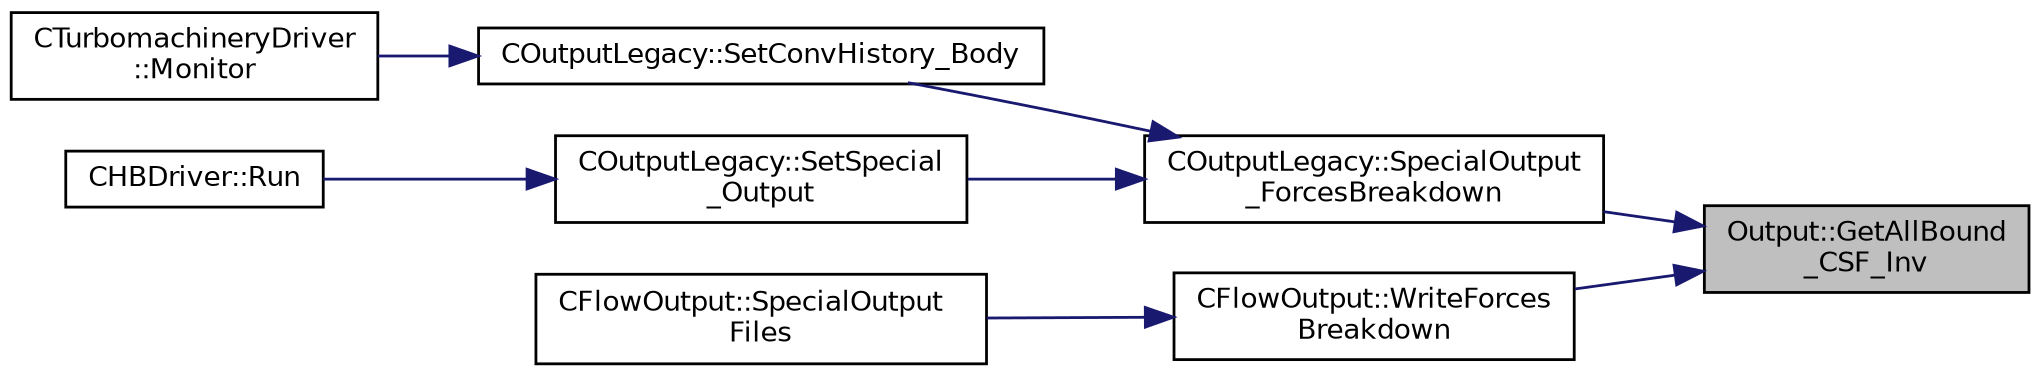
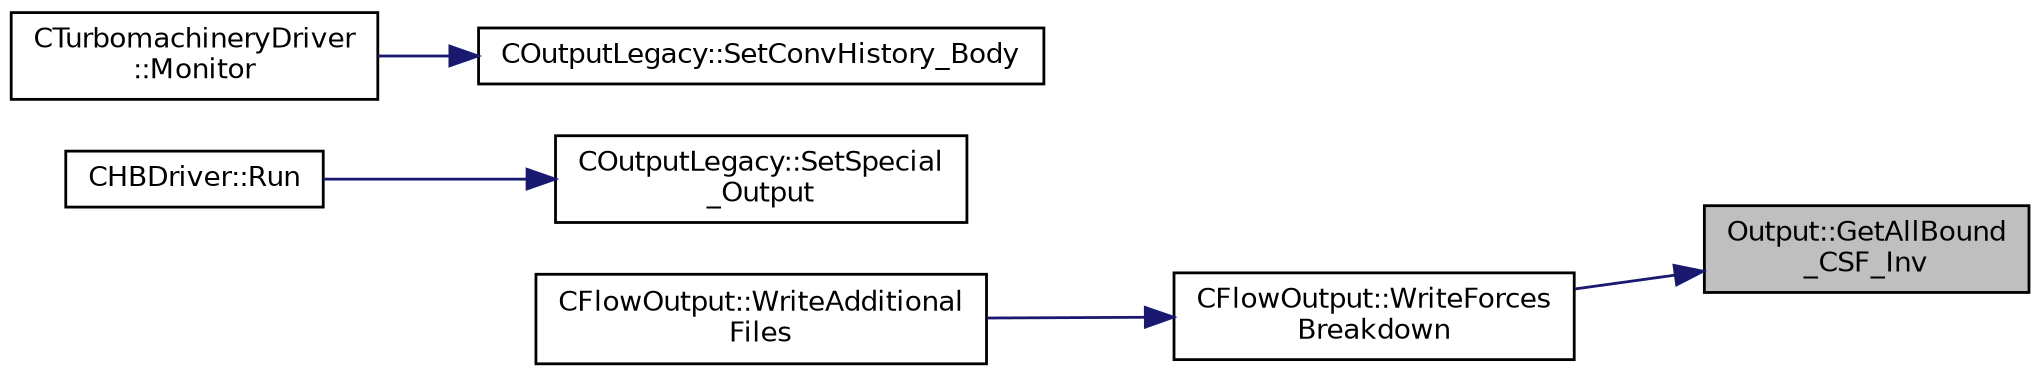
(1374, 179) -> none
(761, 319) -> (761, 319)
